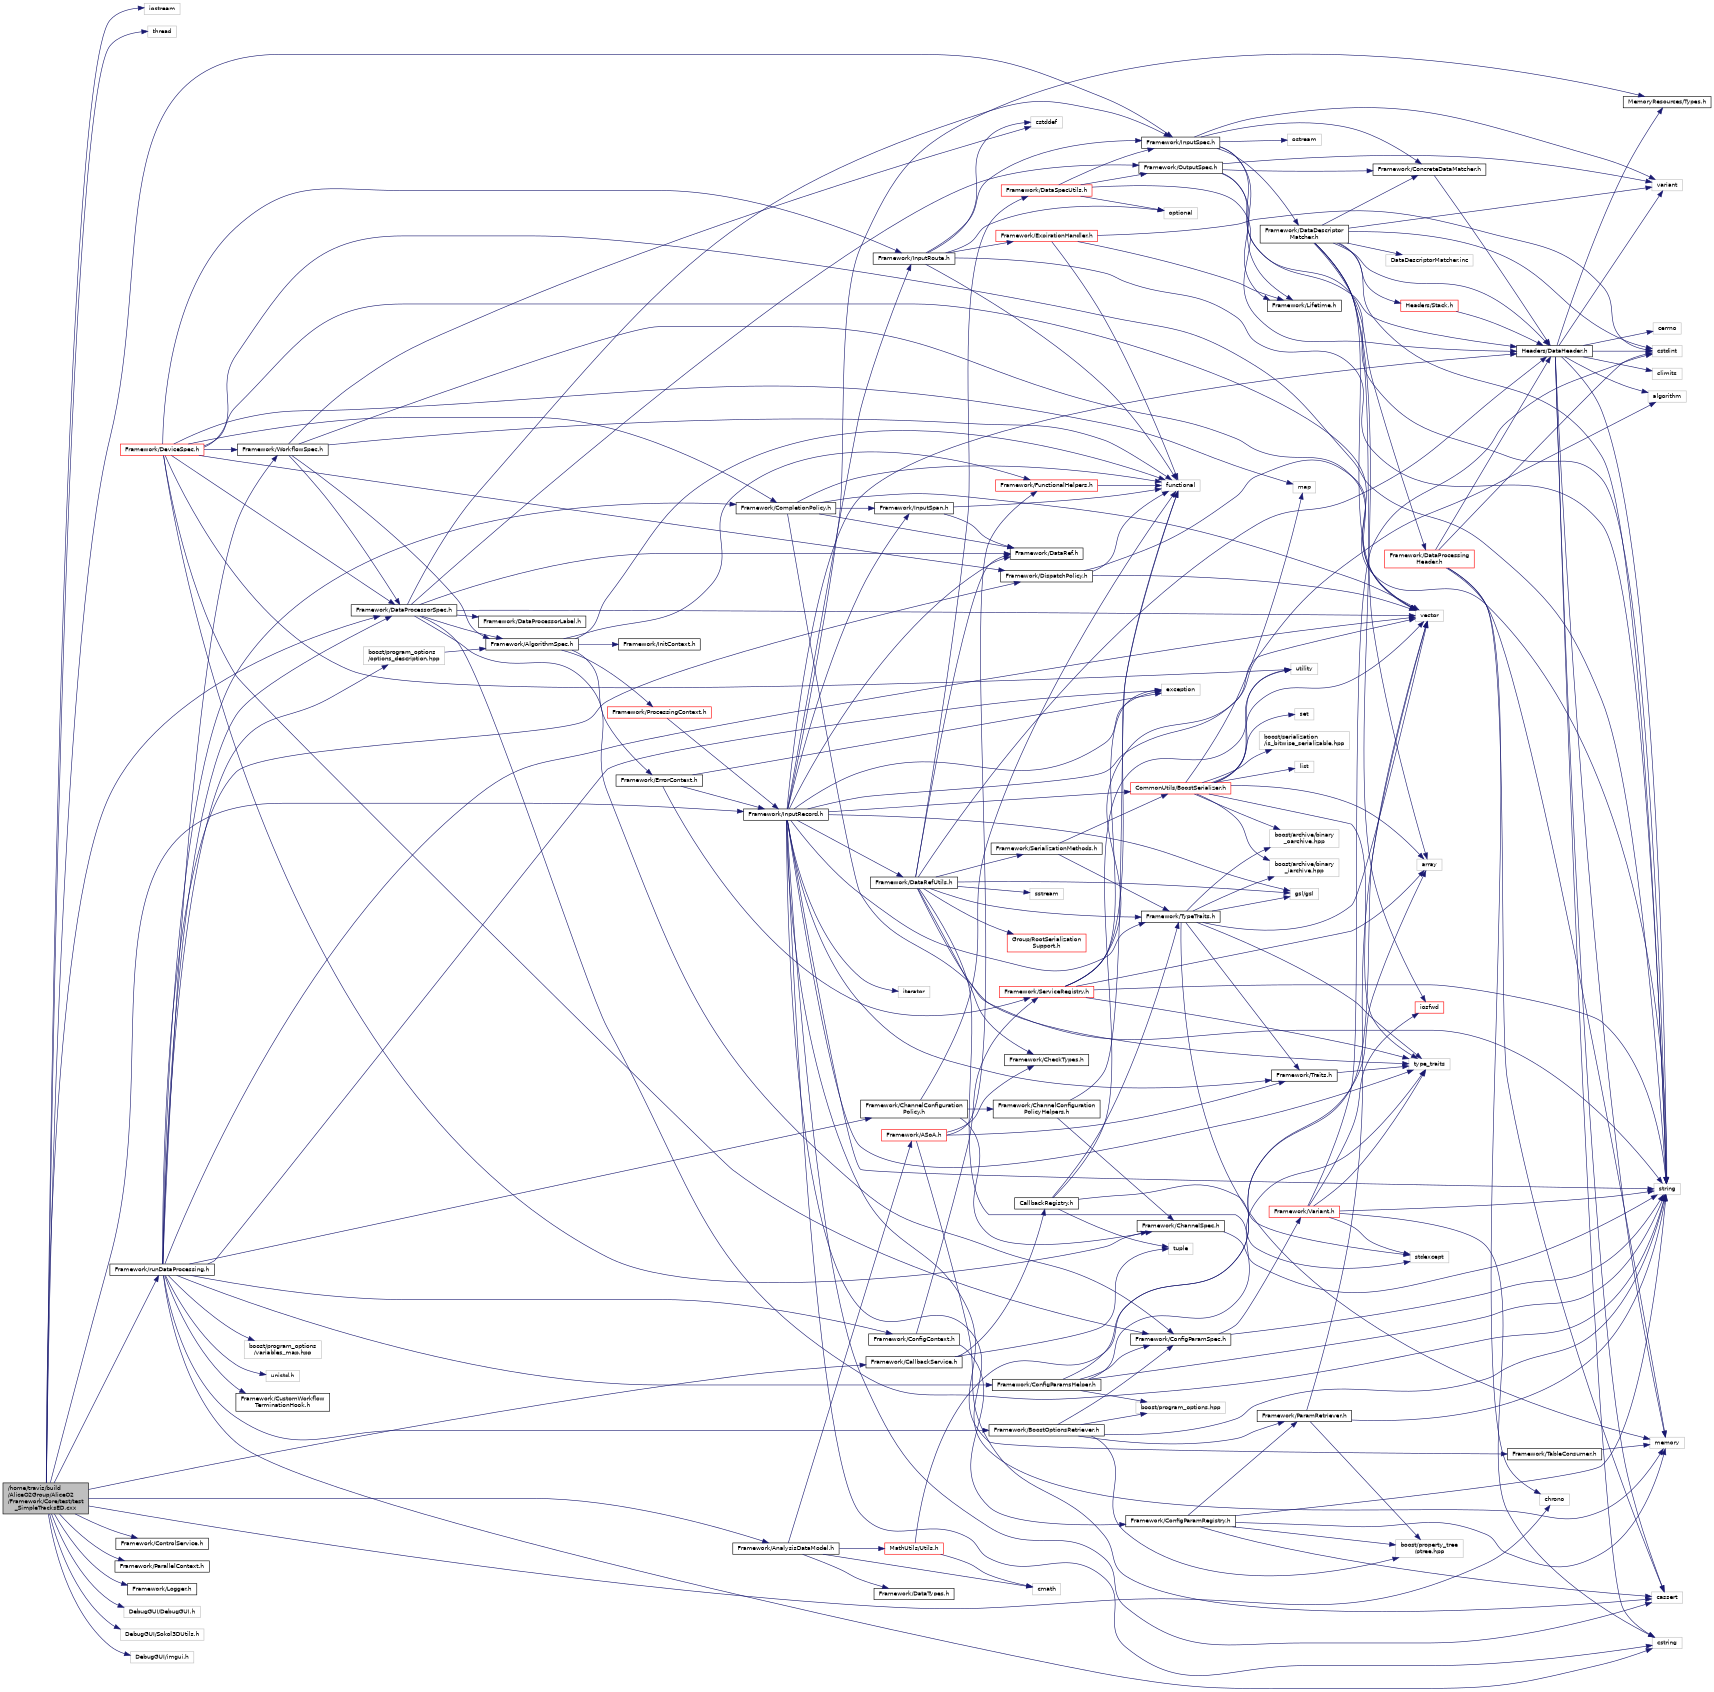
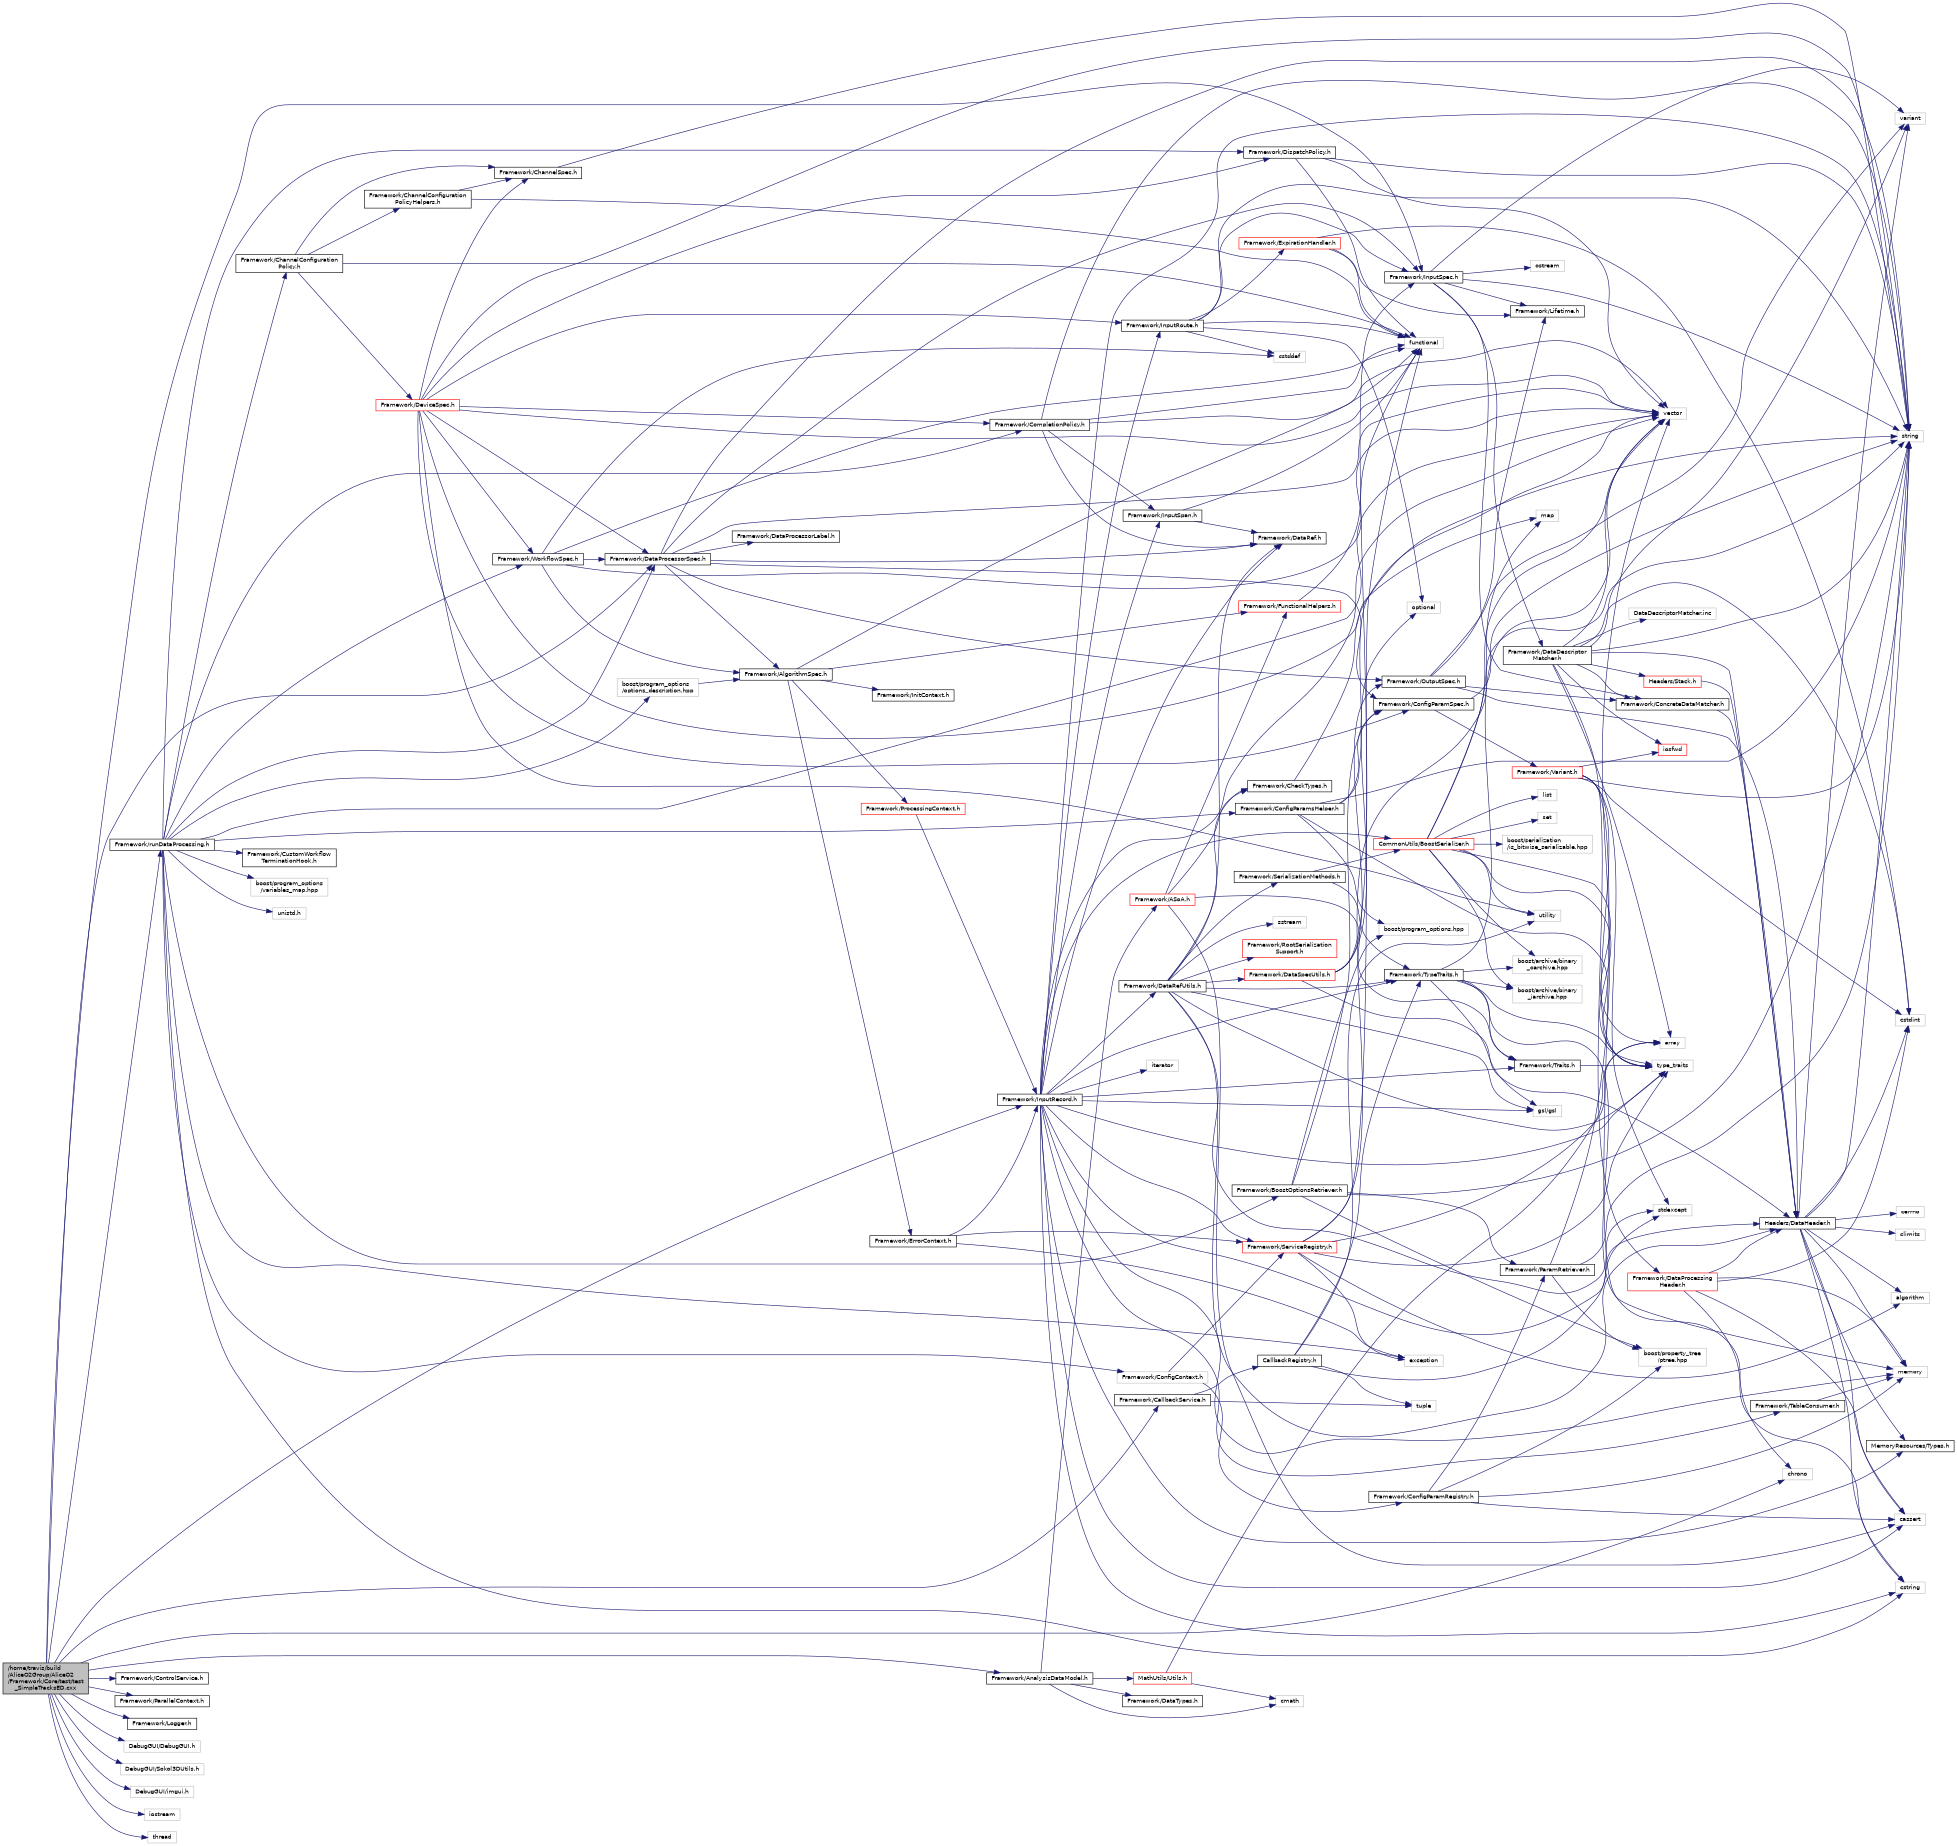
none -> (353, 334)
(975, 766) -> (1143, 1180)
(1047, 943) -> (1290, 949)
(914, 1340) -> (1162, 1377)
(1556, 1477) -> (1534, 492)
